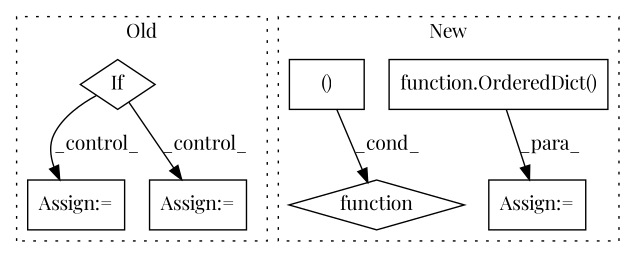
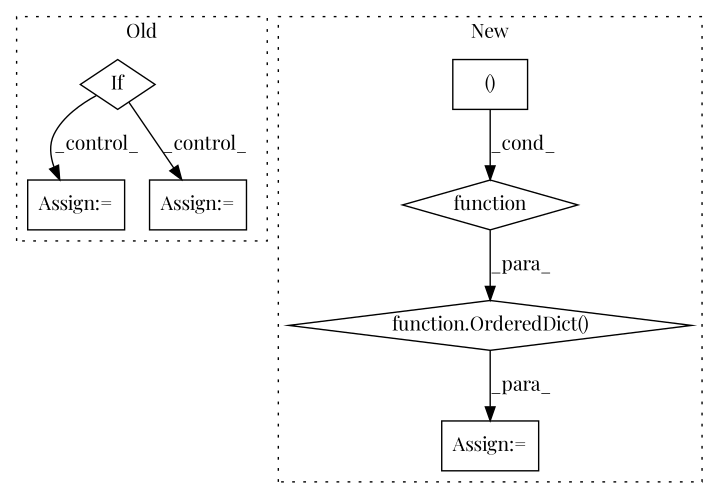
(498, 84) -> (490, 325)
none -> (490, 258)
